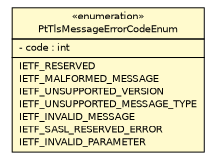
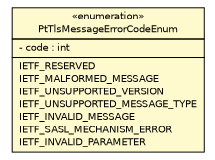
(91, 130) -> (96, 130)
